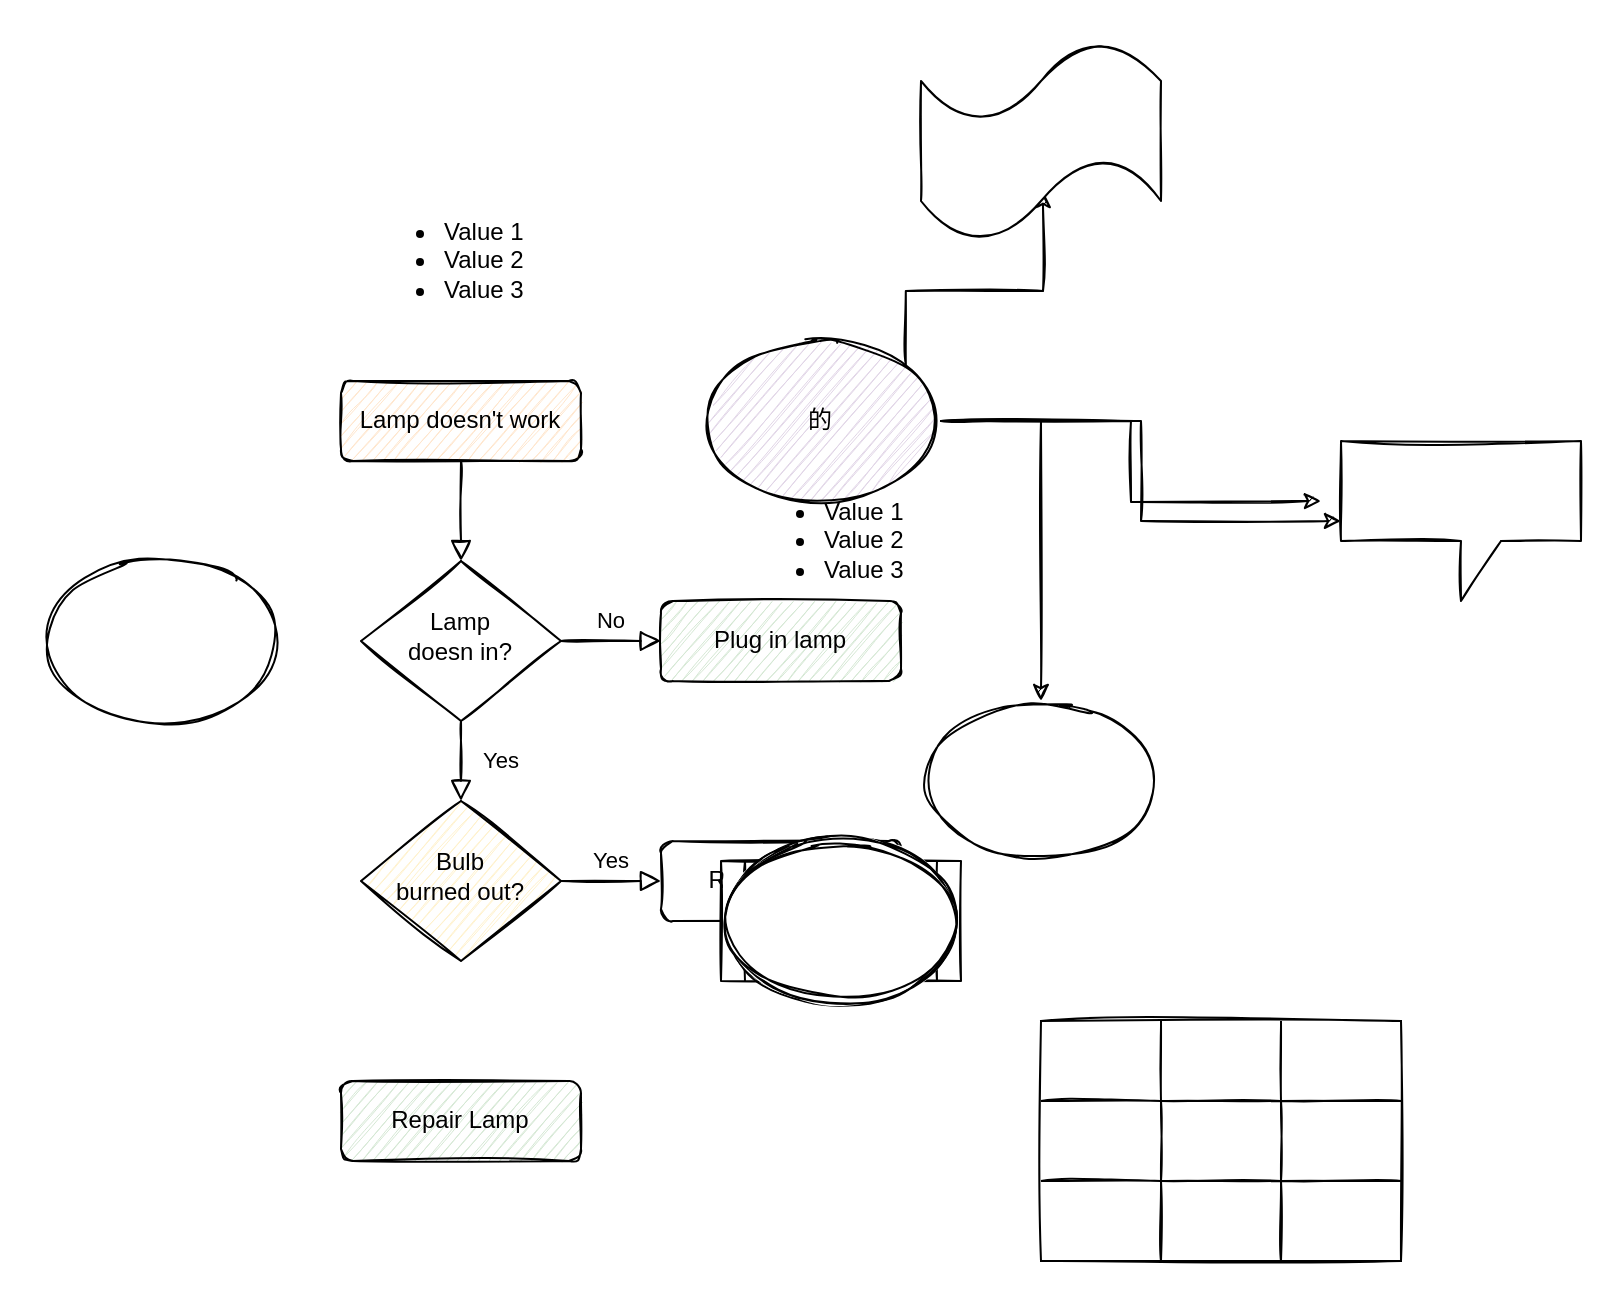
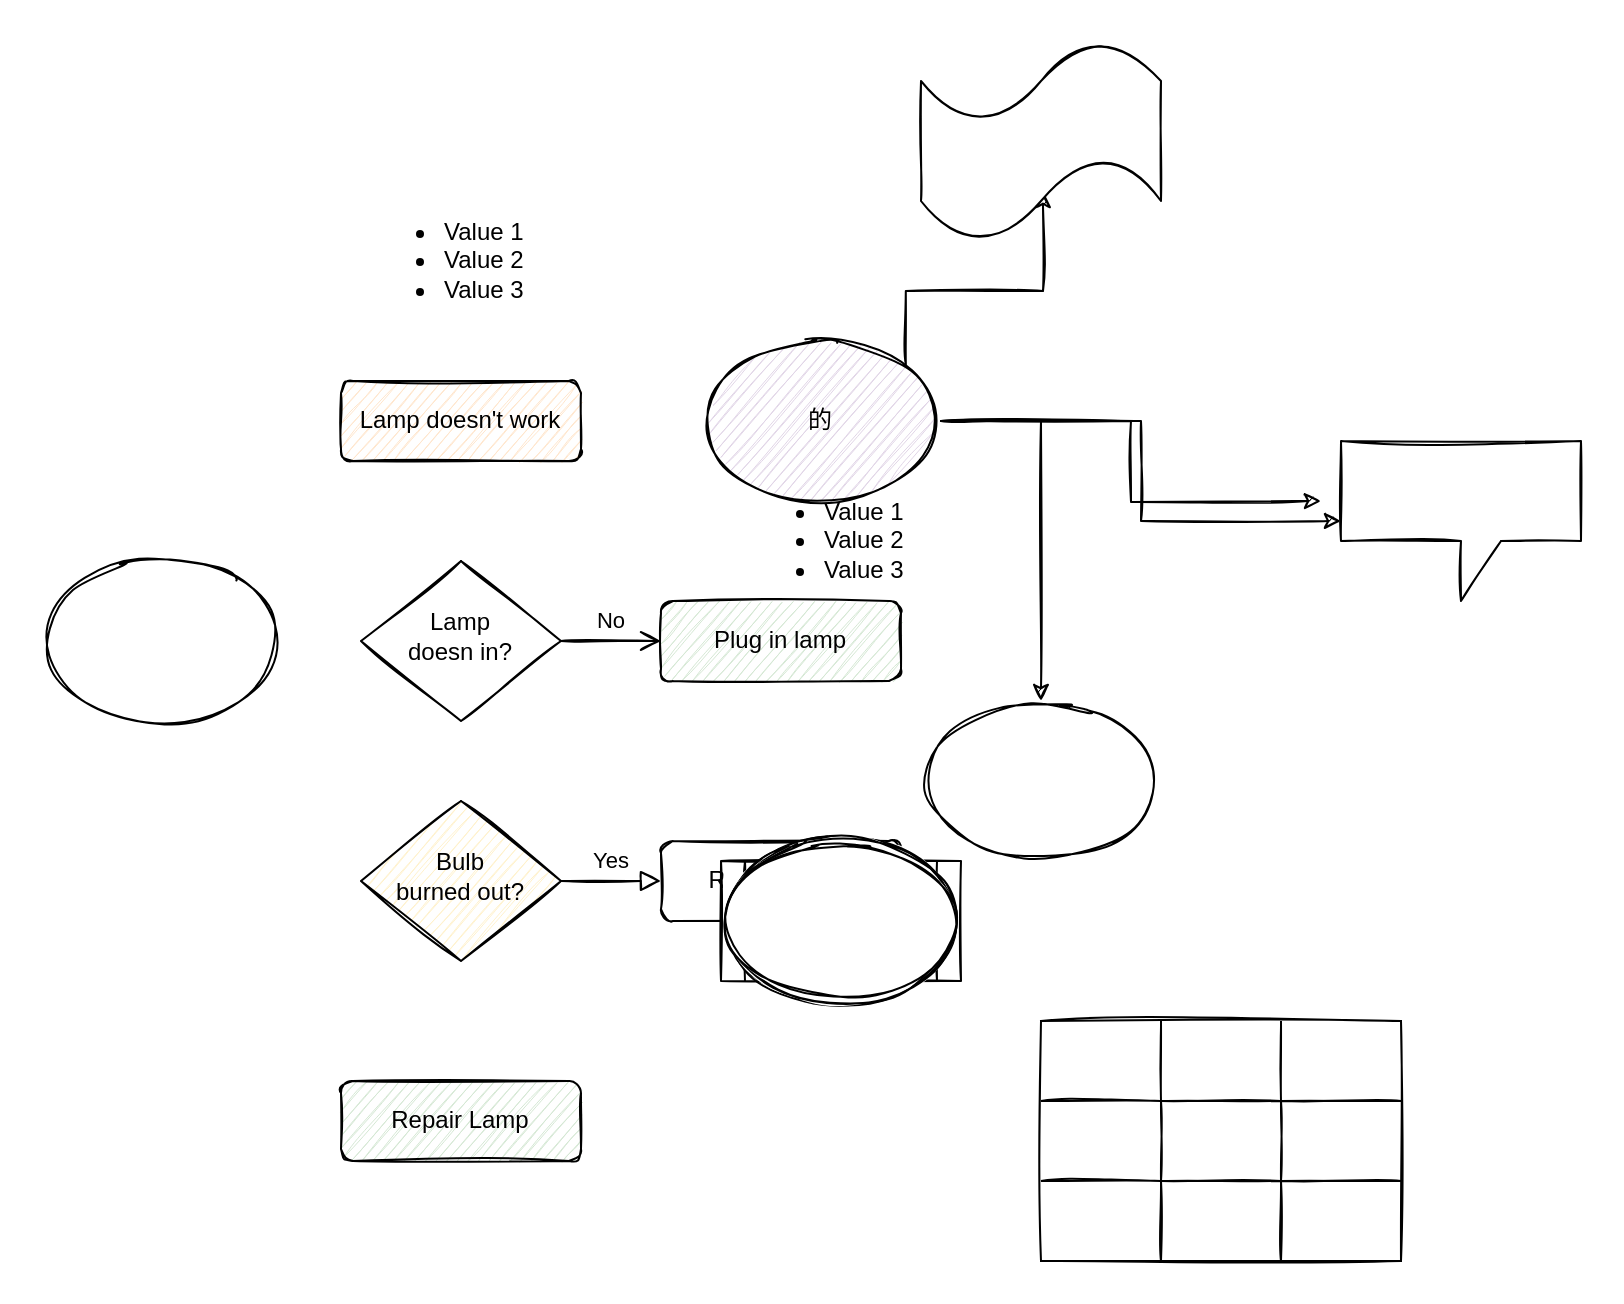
(461, 500) -> none
(639, 641) -> (646, 641)
(461, 750) -> none
